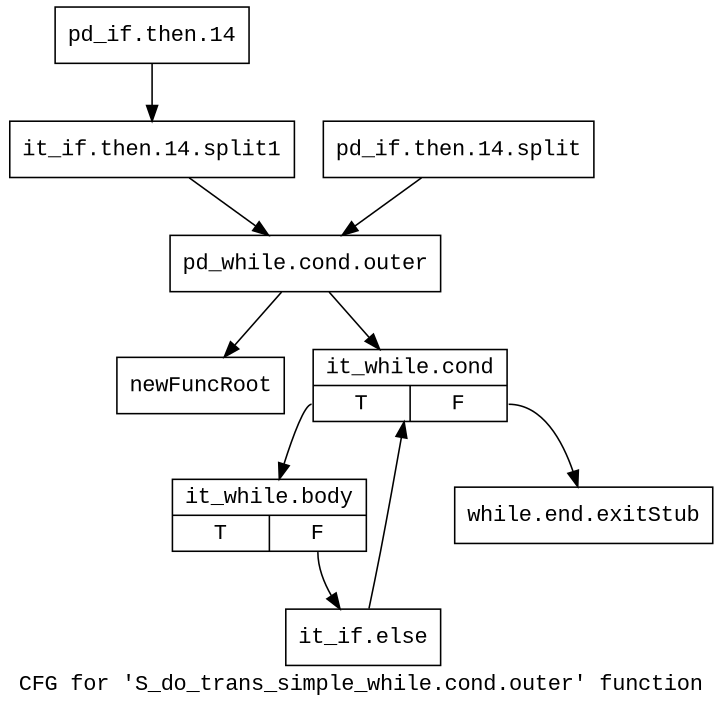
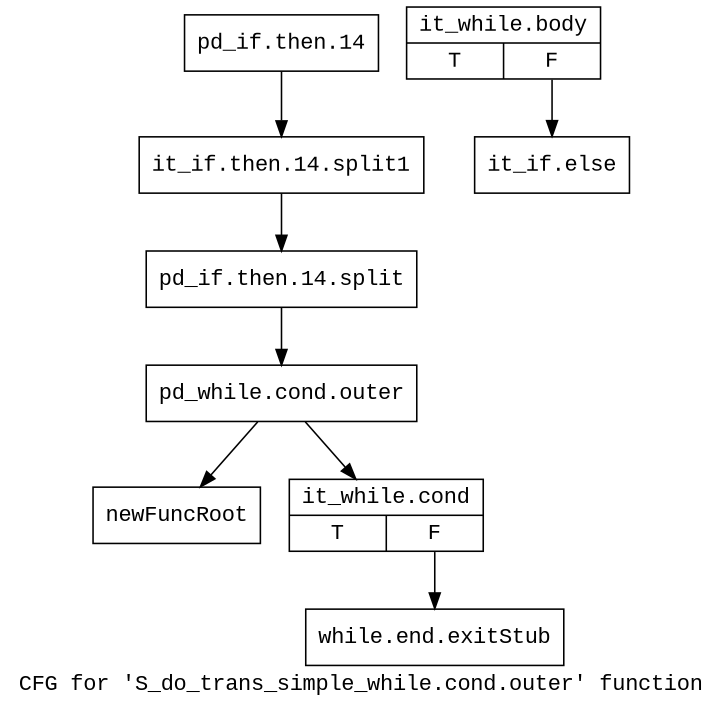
(222, 202) -> (282, 214)
(295, 432) -> none
(386, 523) -> none
